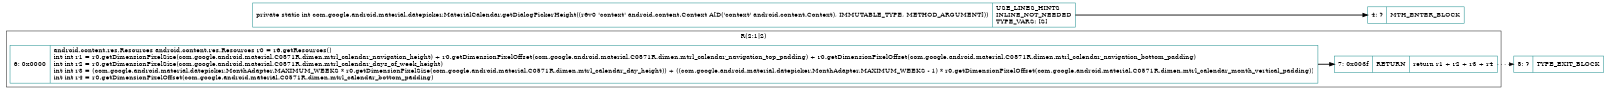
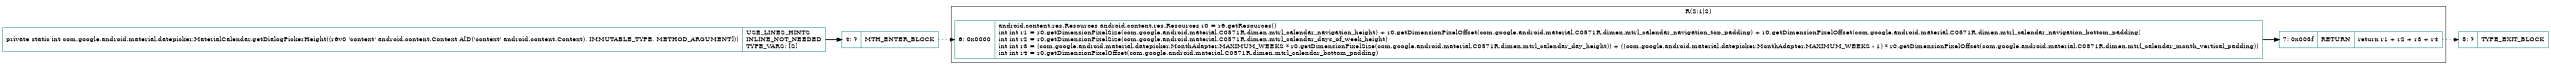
none -> (944, 40)
